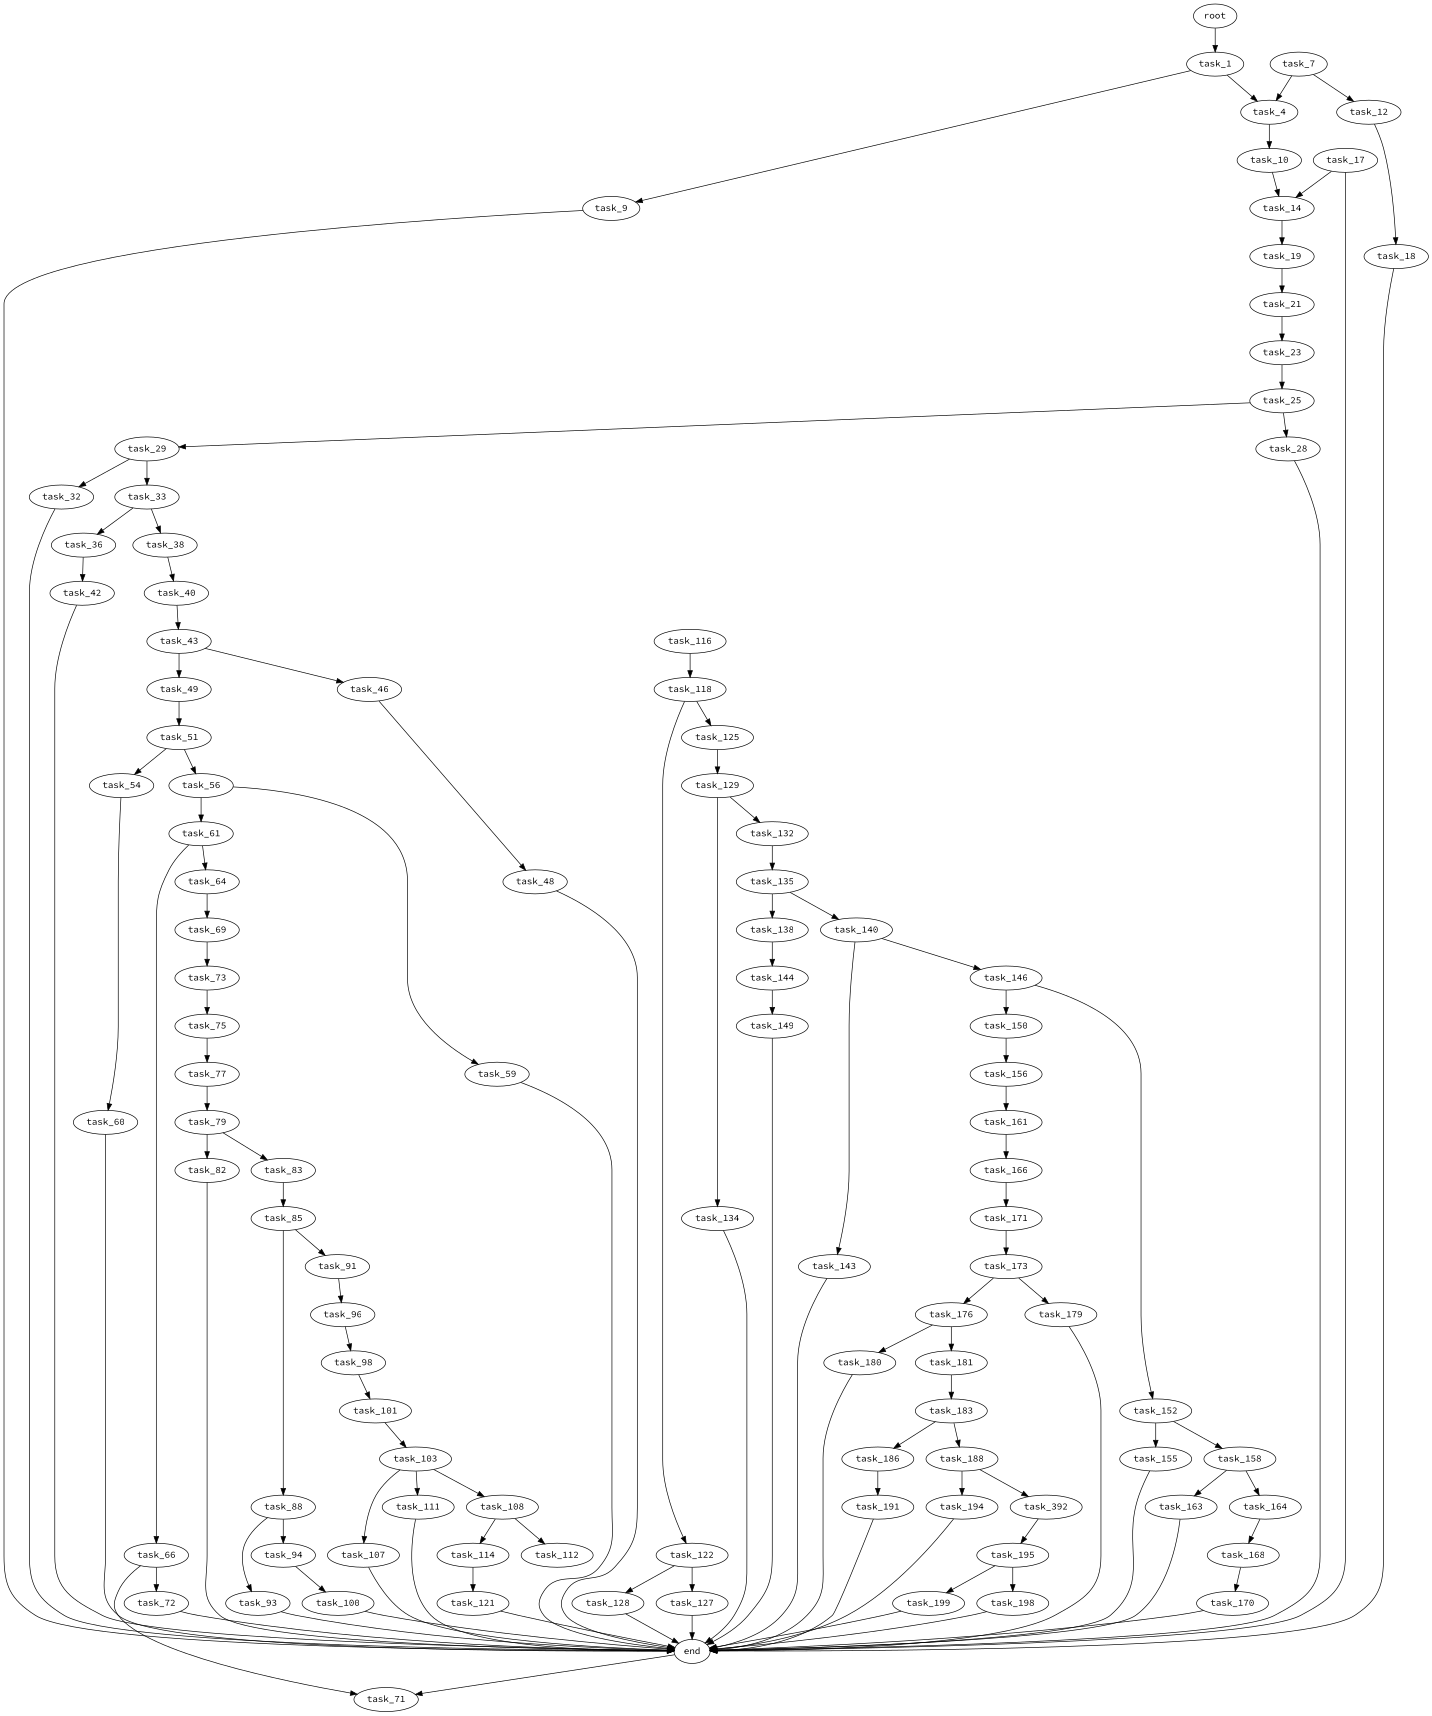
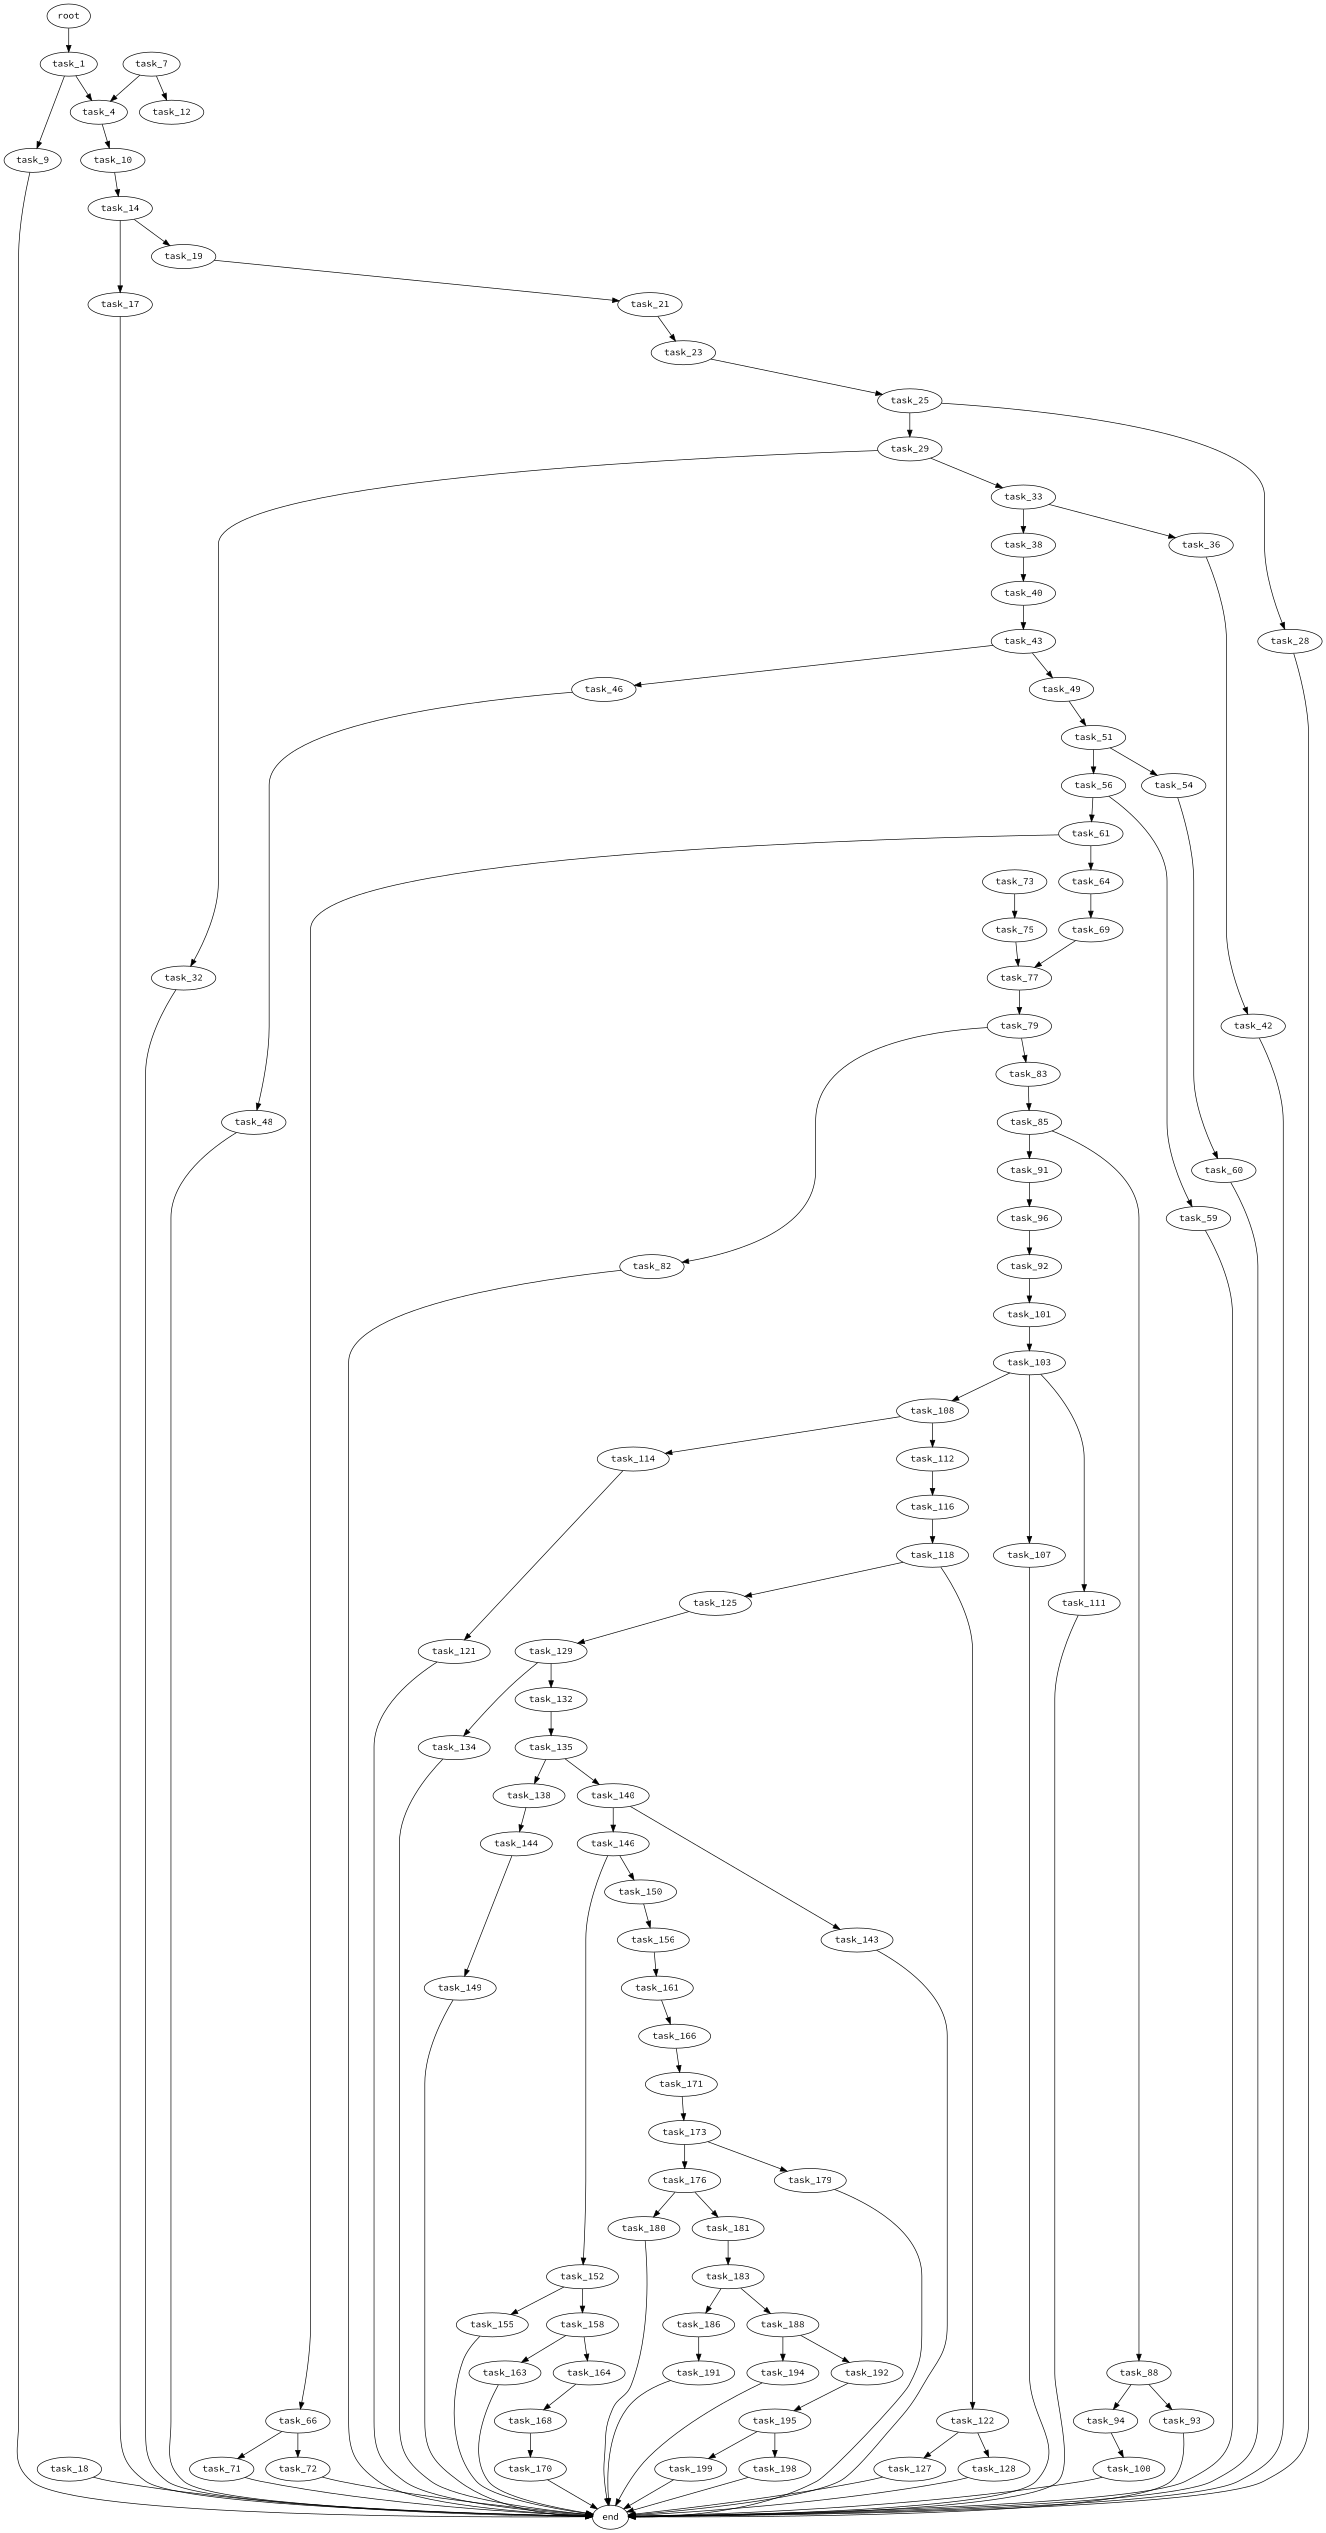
(1390, 180) -> none
(1316, 182) -> (120, 253)
(207, 951) -> (1058, 952)
(353, 1363) -> (1029, 1267)
none -> (933, 1480)
(1046, 1507) -> (867, 2373)
(548, 1674) -> (415, 2503)
